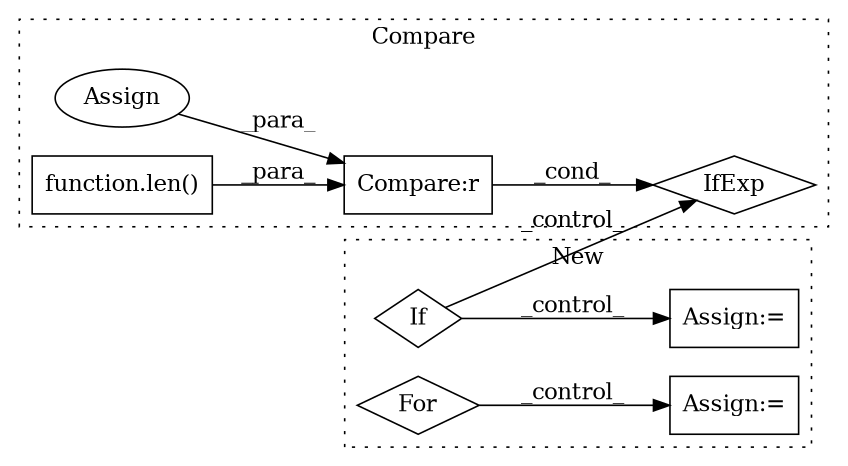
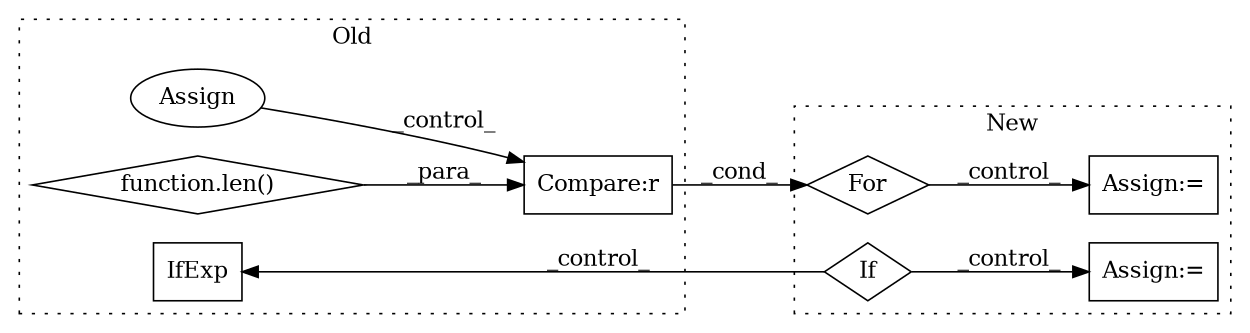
(424, 38) -> (352, 38)
(278, 121) -> (444, 121)
(122, 185) -> (198, 185)
(564, 185) -> (732, 185)
(734, 185) -> (198, 272)
